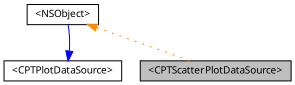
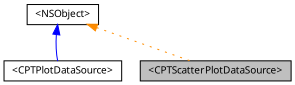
(70, 38) -> (56, 48)
